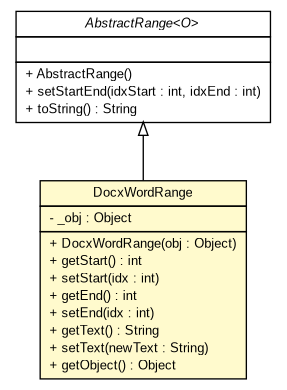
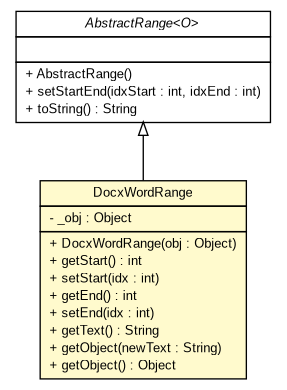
(129, 348) -> (136, 348)
